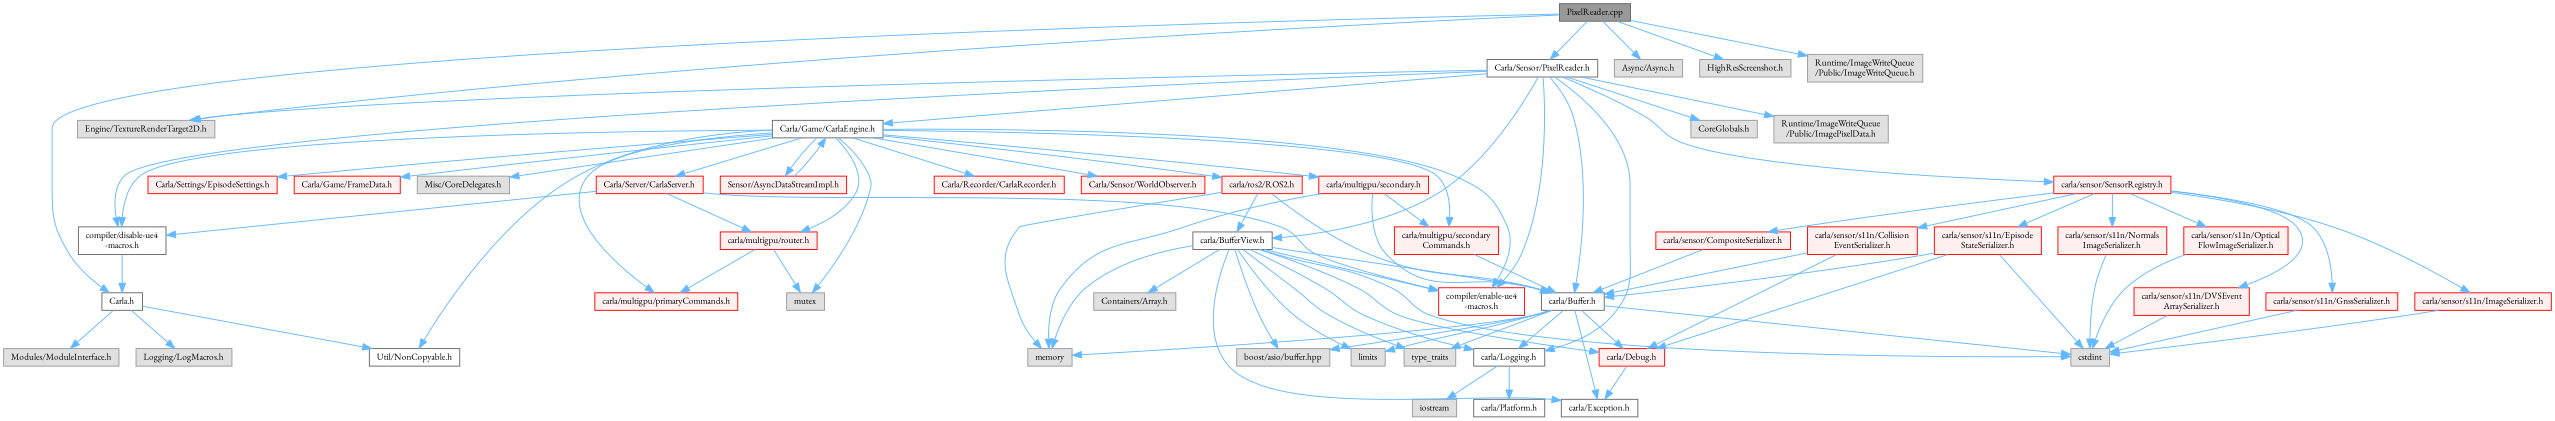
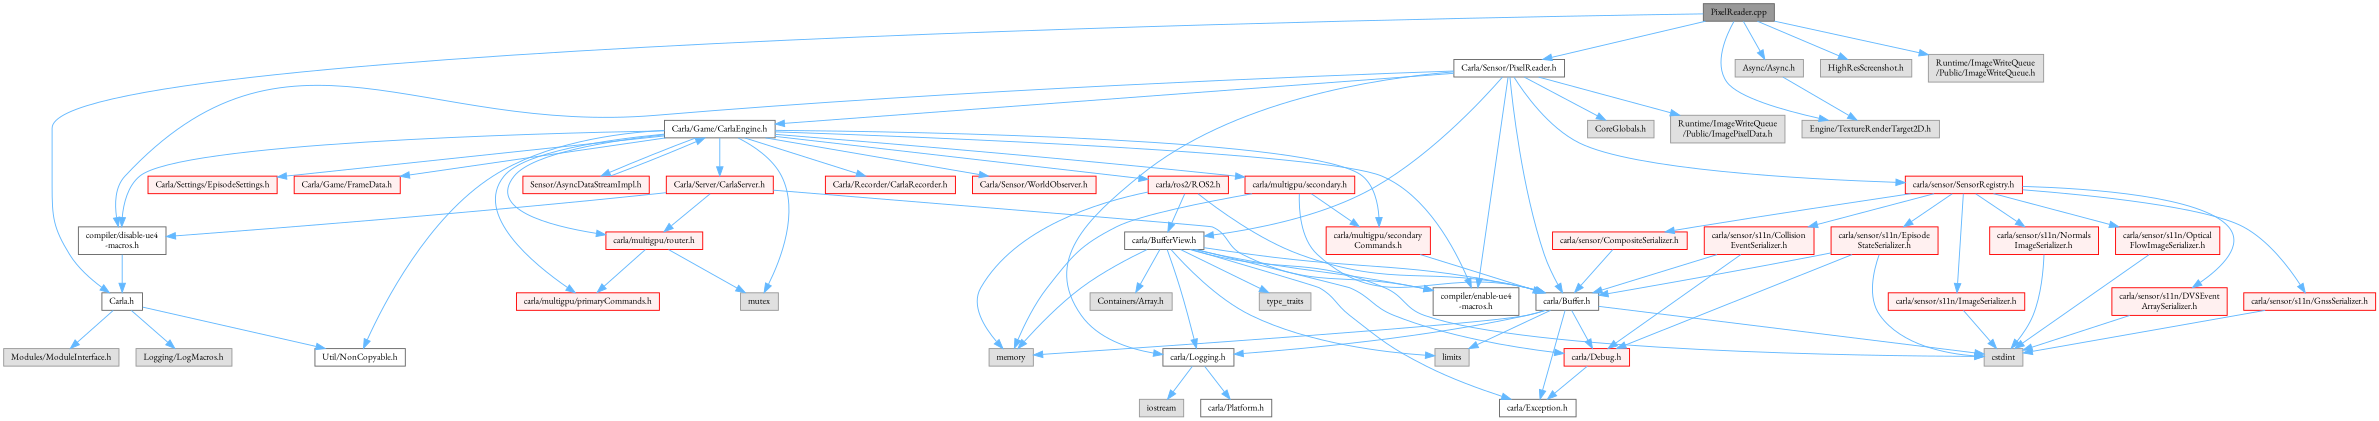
(842, 86) -> (1816, 96)
(463, 185) -> none
(1482, 302) -> (1476, 302)
(1506, 328) -> none
(1283, 357) -> none
